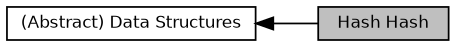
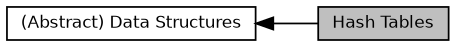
(383, 23) -> (383, 23)
